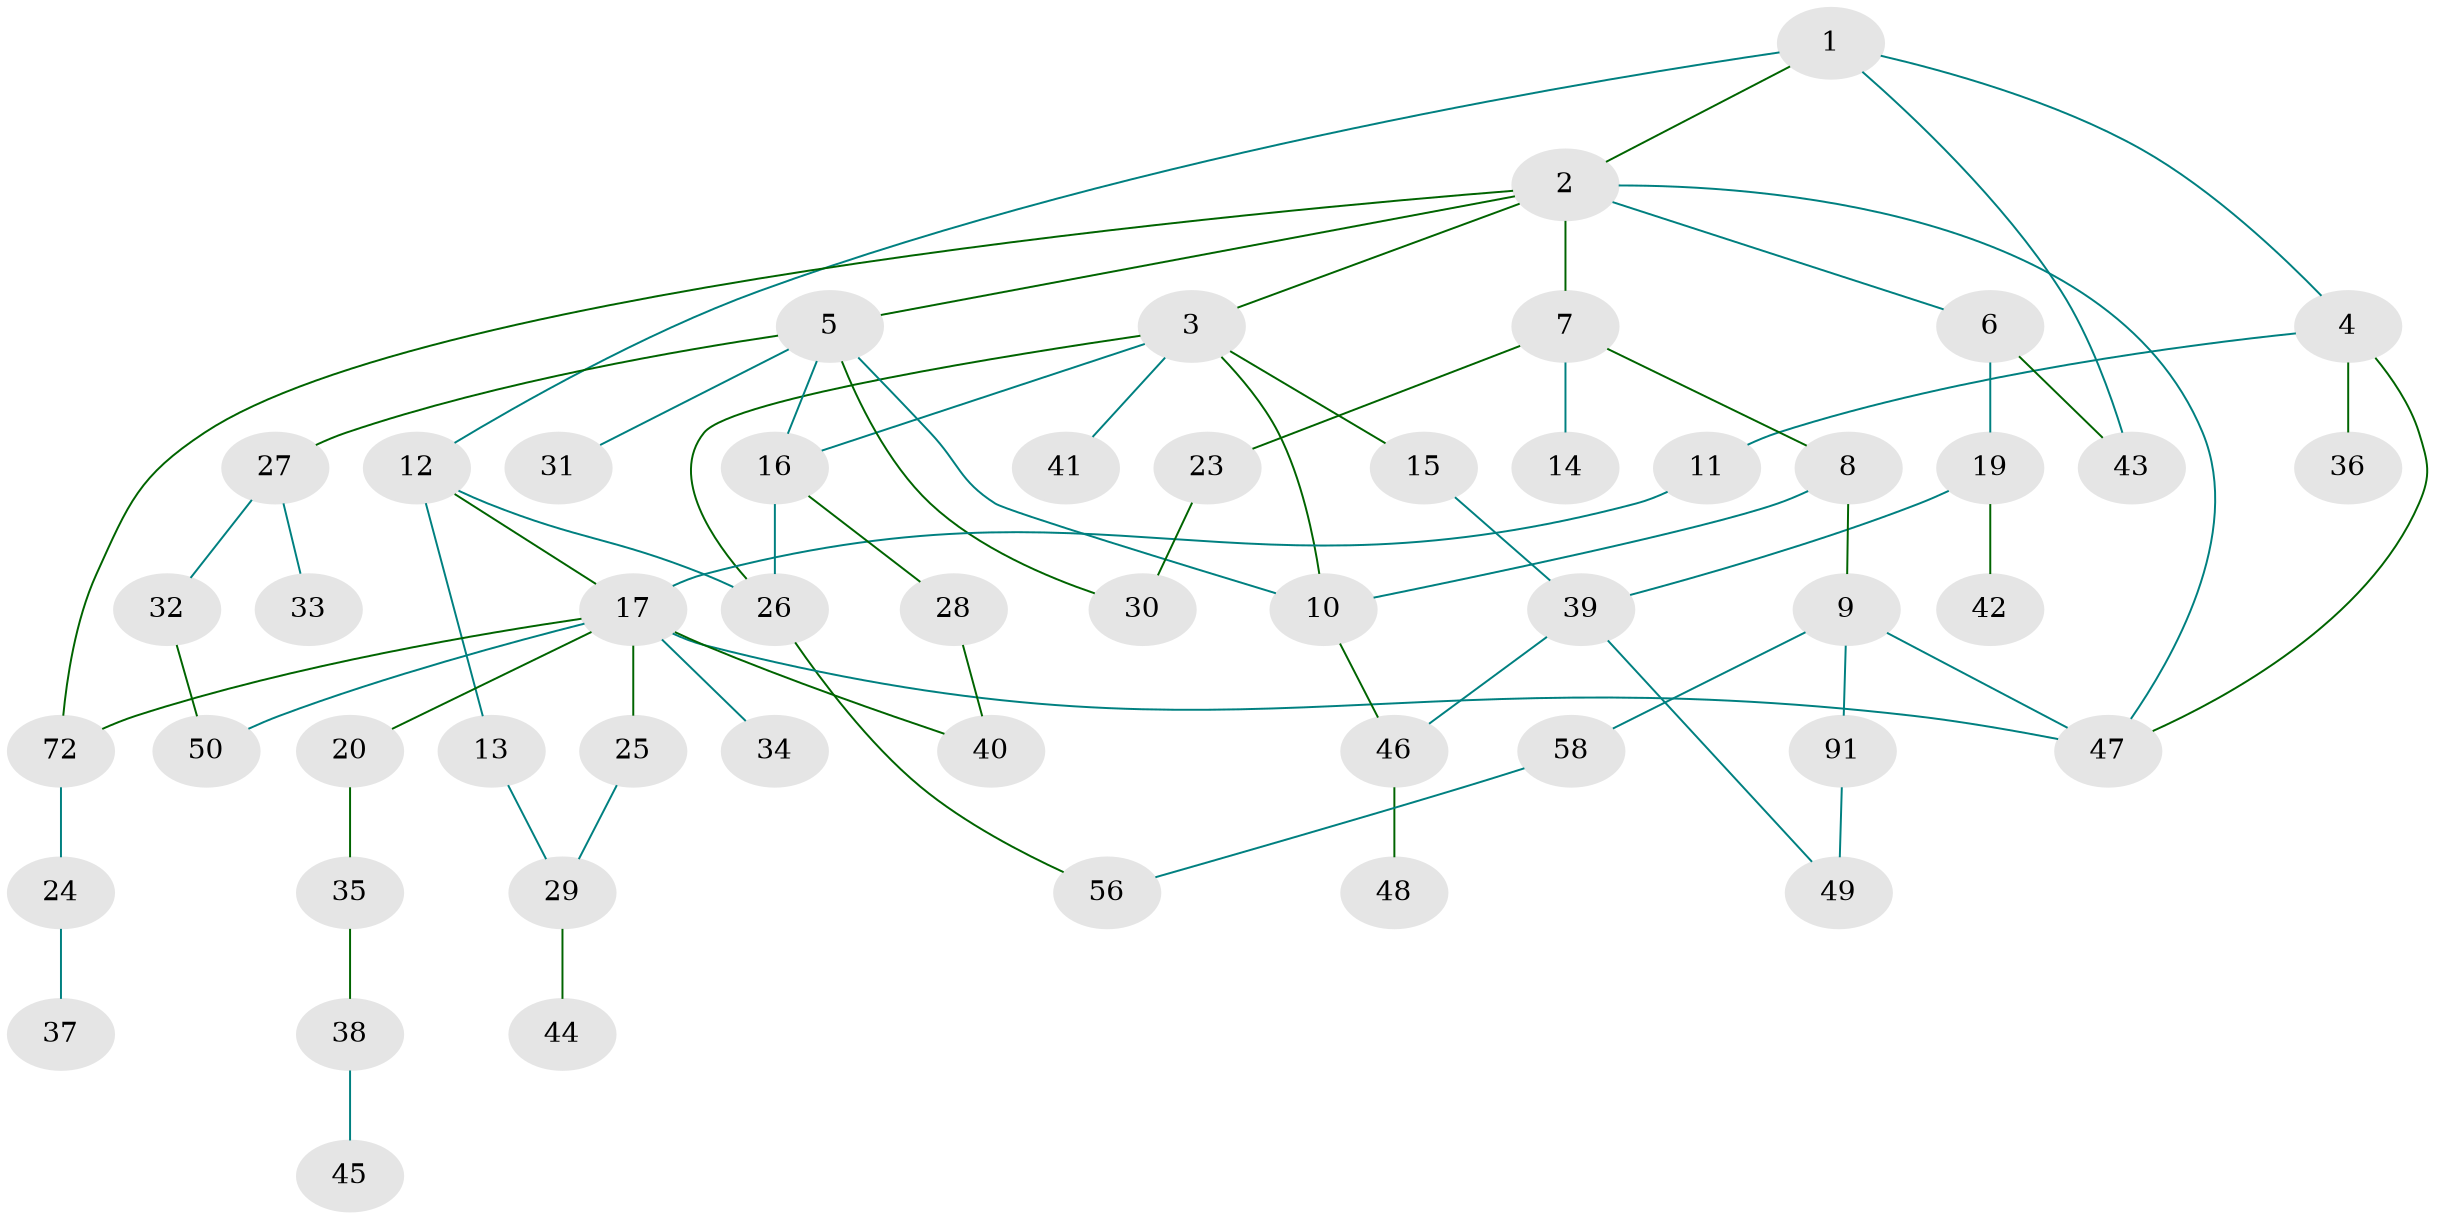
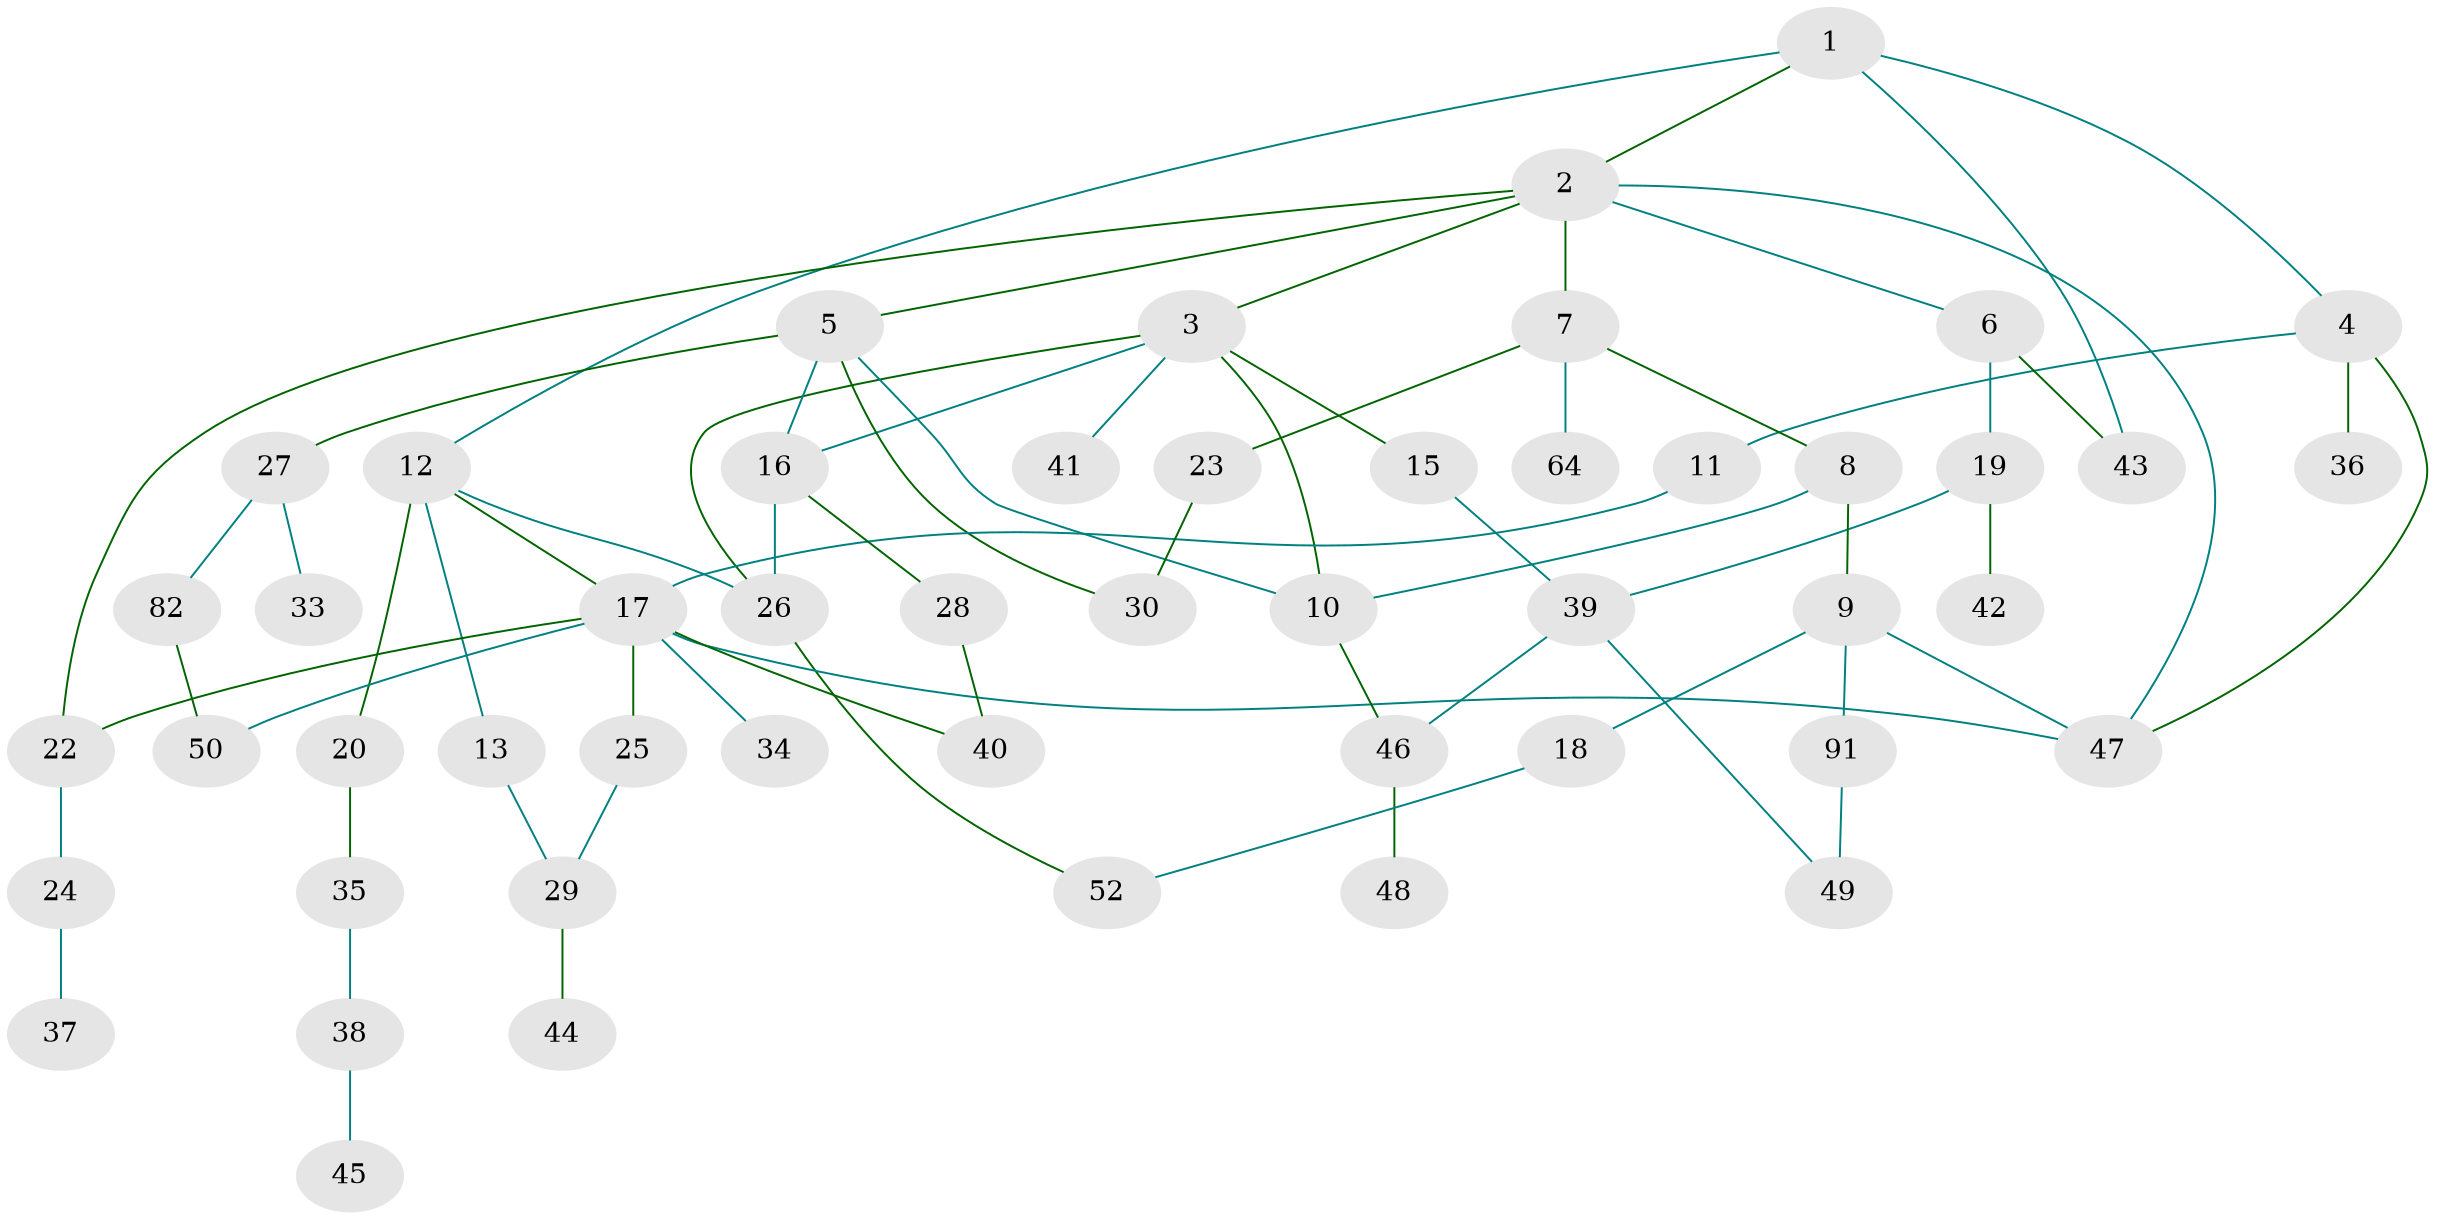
(559, 468) -> none
(1565, 468) -> (1565, 468)
(167, 610) -> (167, 610)
(492, 680) -> (388, 610)
(61, 751) -> (61, 751)
(1571, 751) -> (1571, 751)
(1107, 893) -> (1107, 893)
(350, 964) -> (350, 964)
